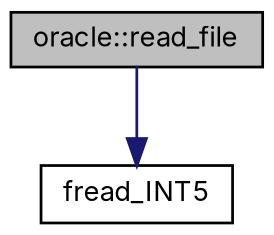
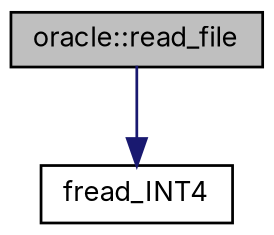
(137, 194) -> (137, 194)
